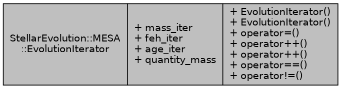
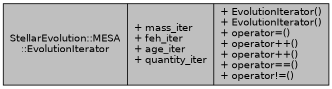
(175, 60) -> (171, 60)
